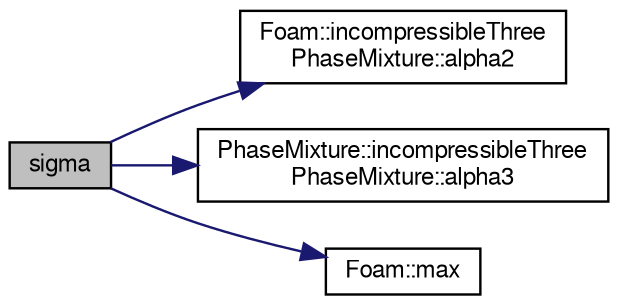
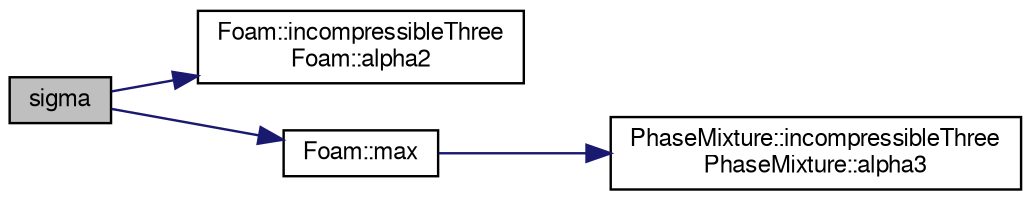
(403, 47) -> (361, 47)
(142, 165) -> (512, 153)
